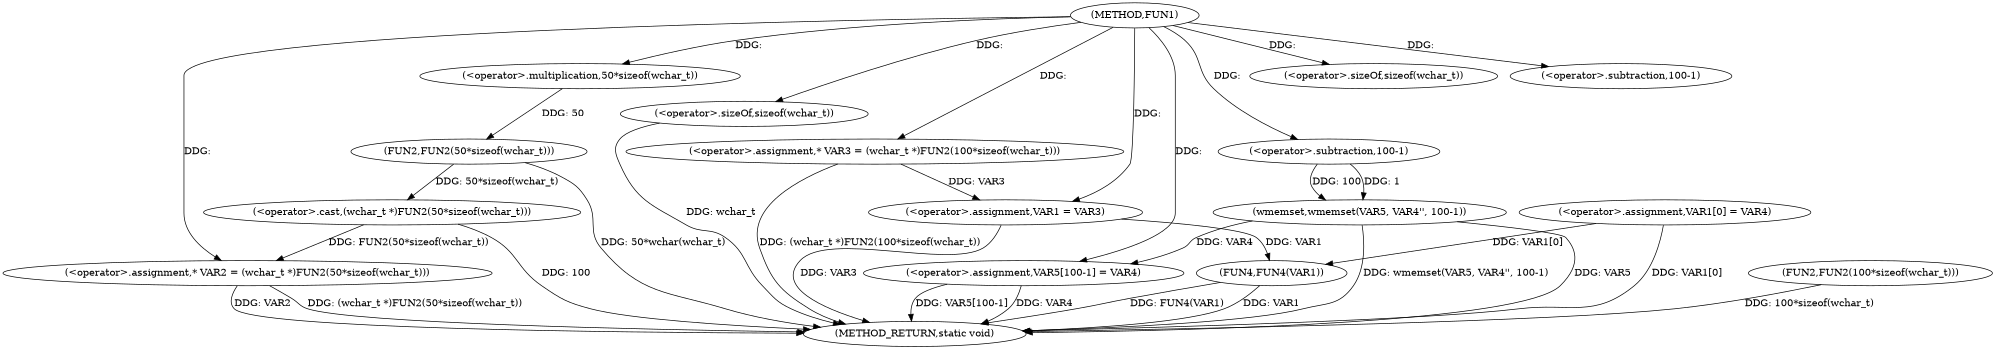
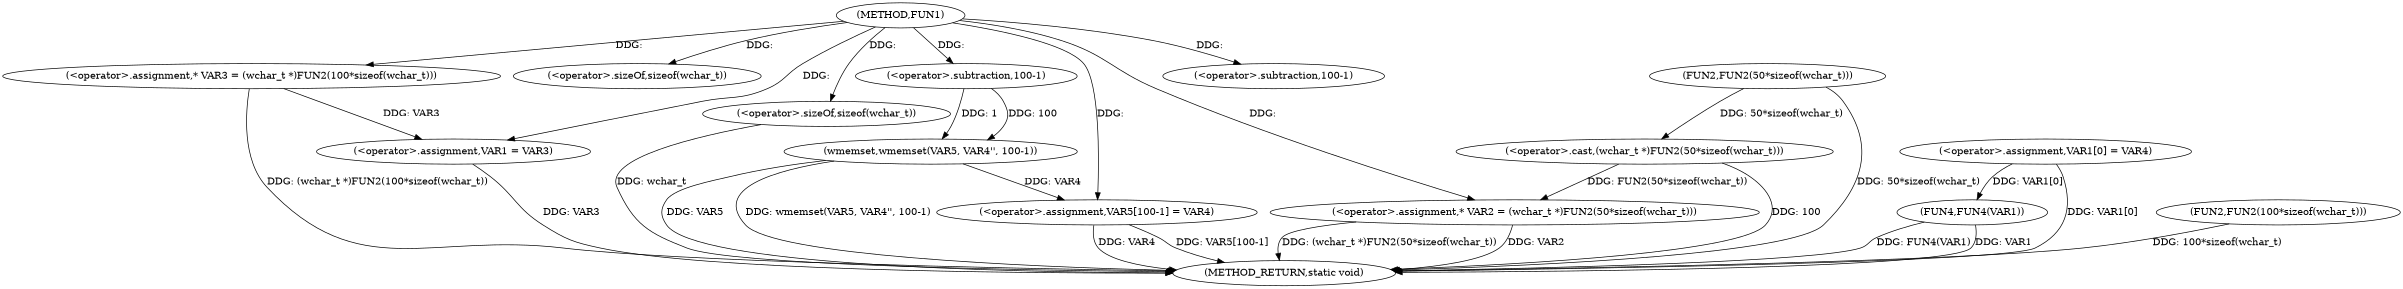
(580, 76) -> none
(1200, 226) -> none
(663, 243) -> (1919, 182)
